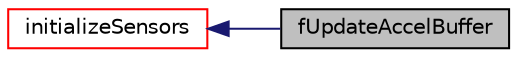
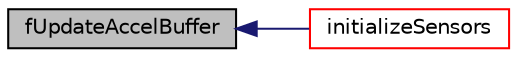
(255, 29) -> (283, 29)
